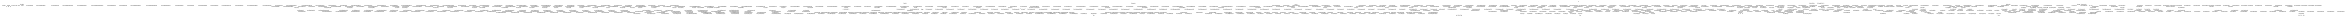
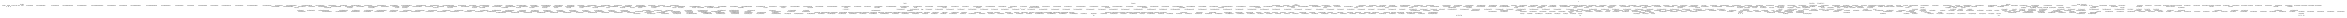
none -> (1198, 14)
